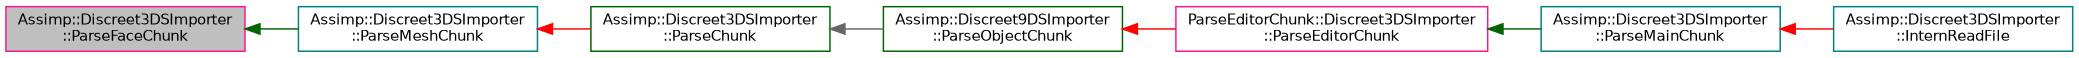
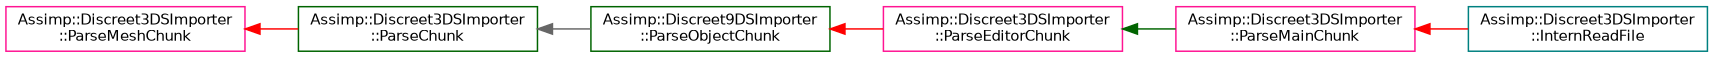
(125, 29) -> none
(418, 29) -> (125, 29)
(1332, 29) -> (1003, 29)
(1661, 29) -> (1295, 29)
